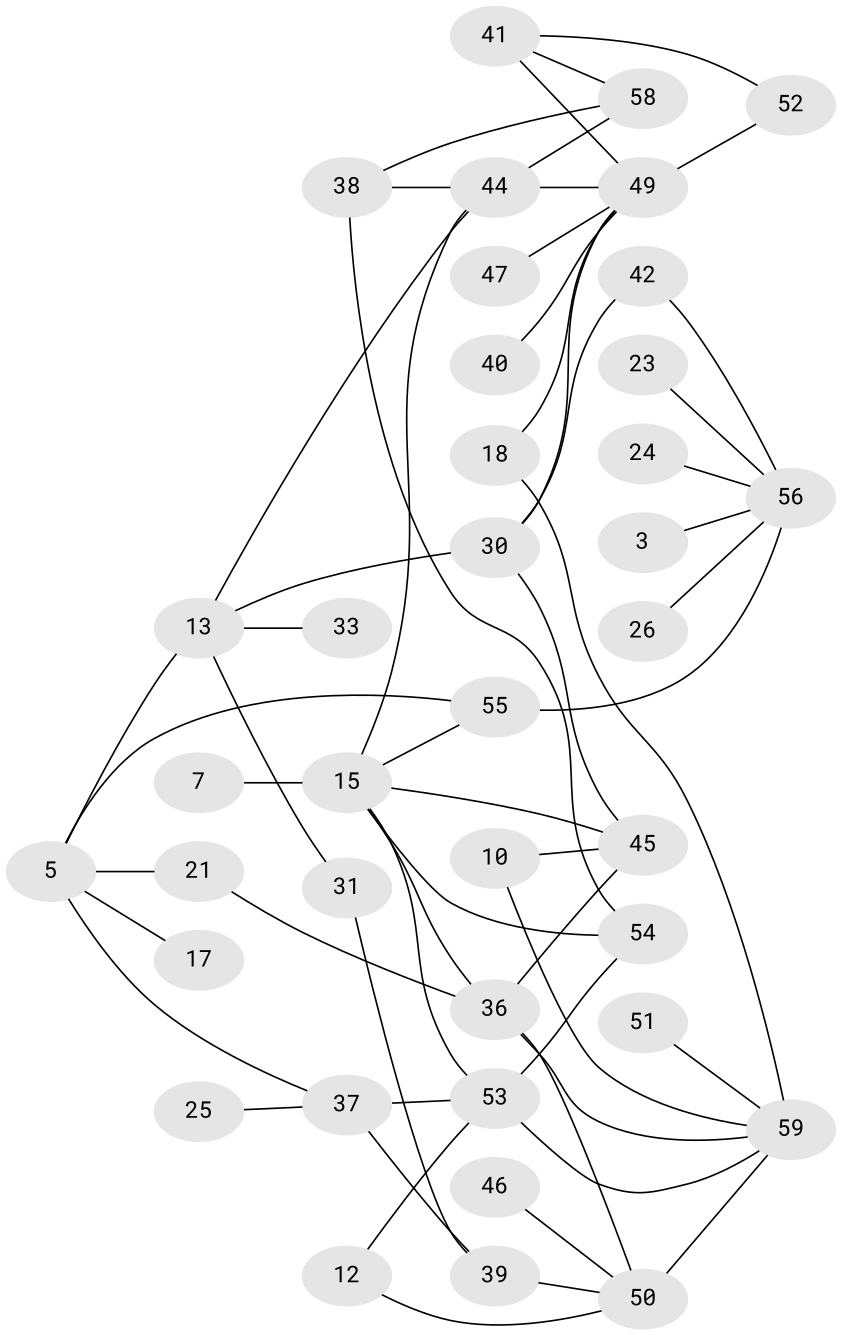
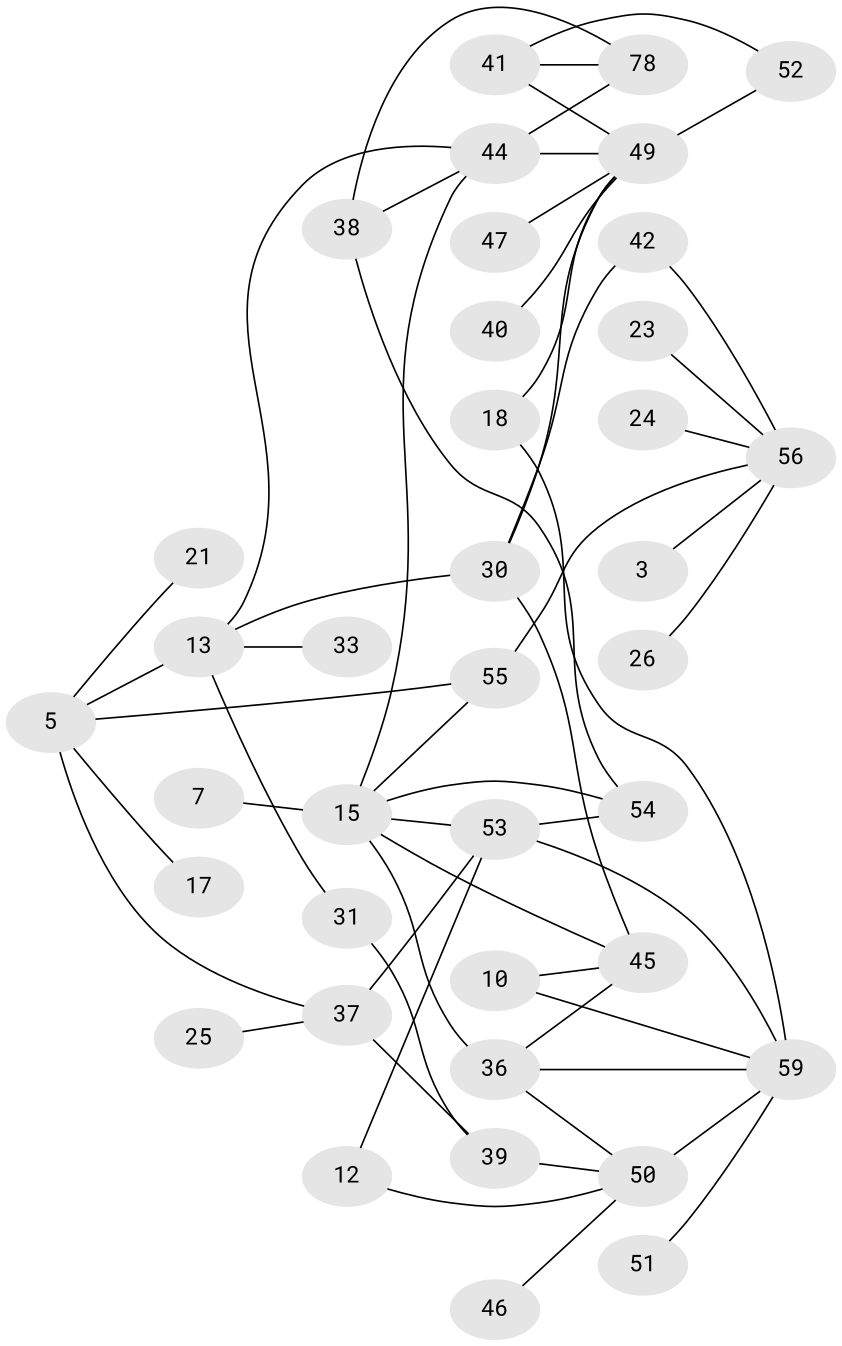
(643, 99) -> (643, 65)
(341, 950) -> none
